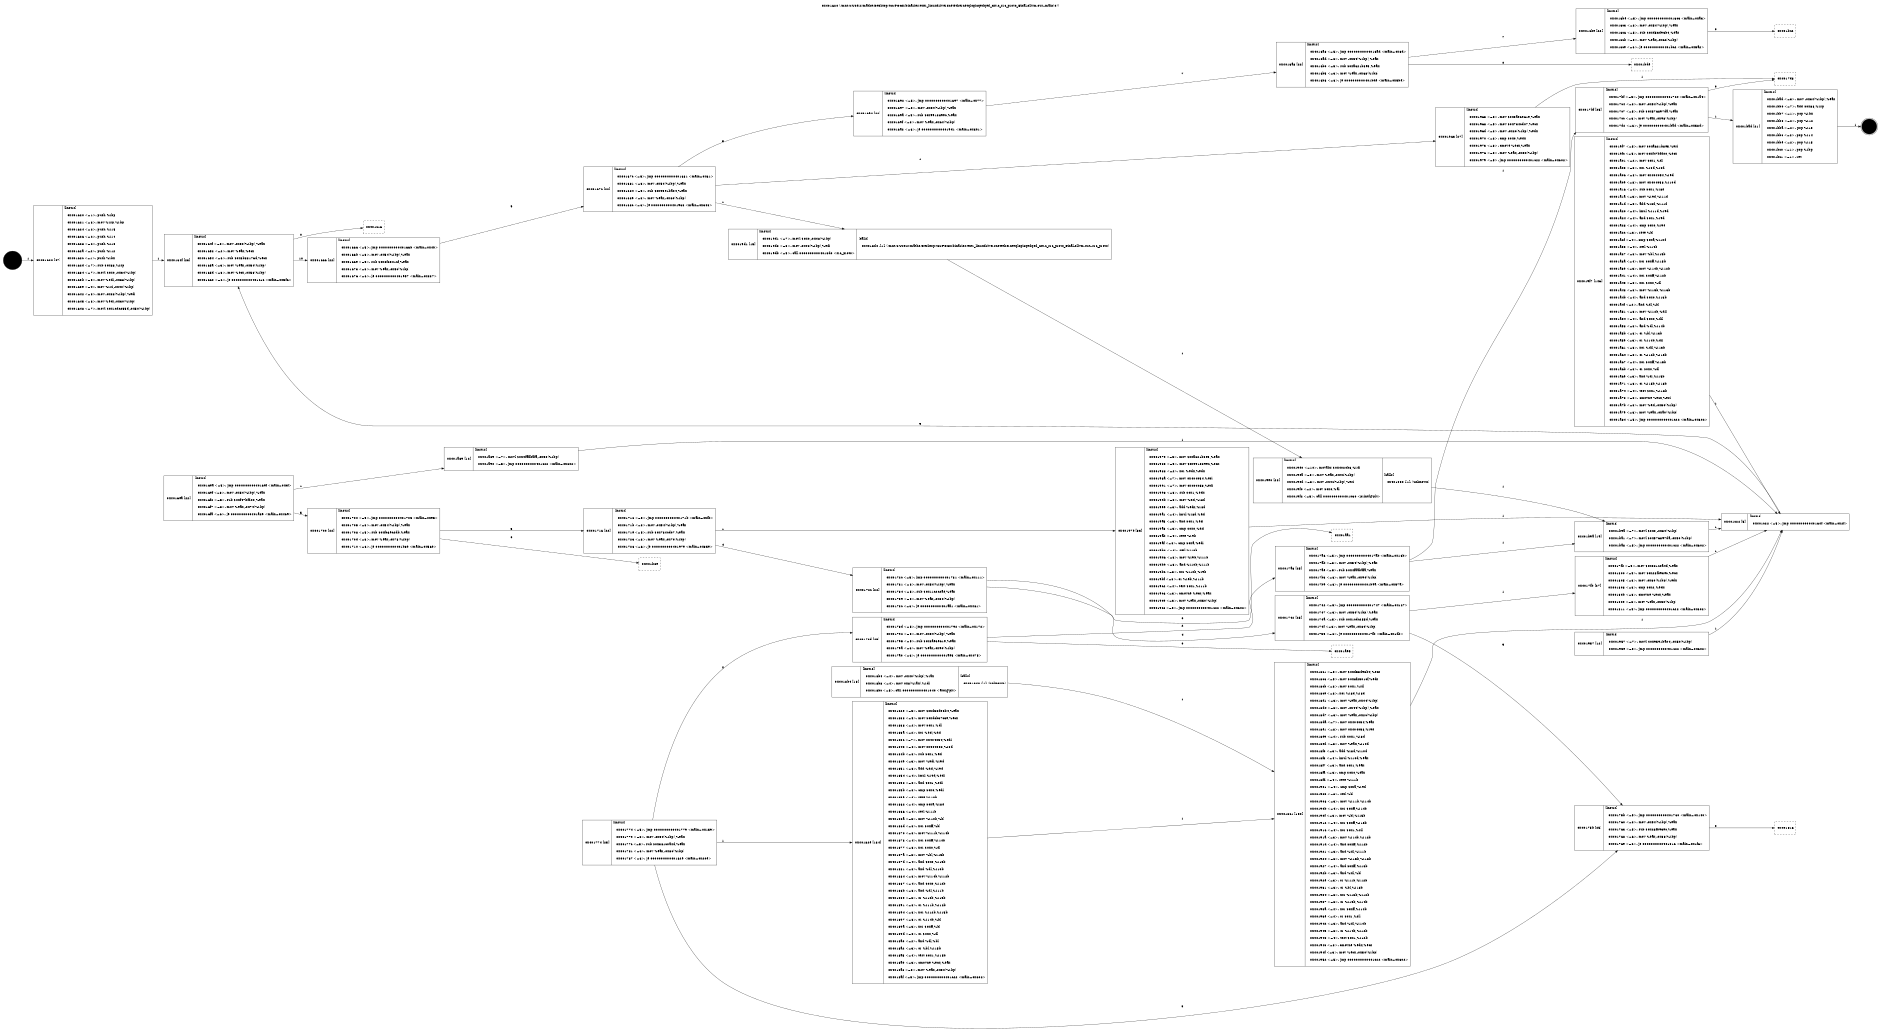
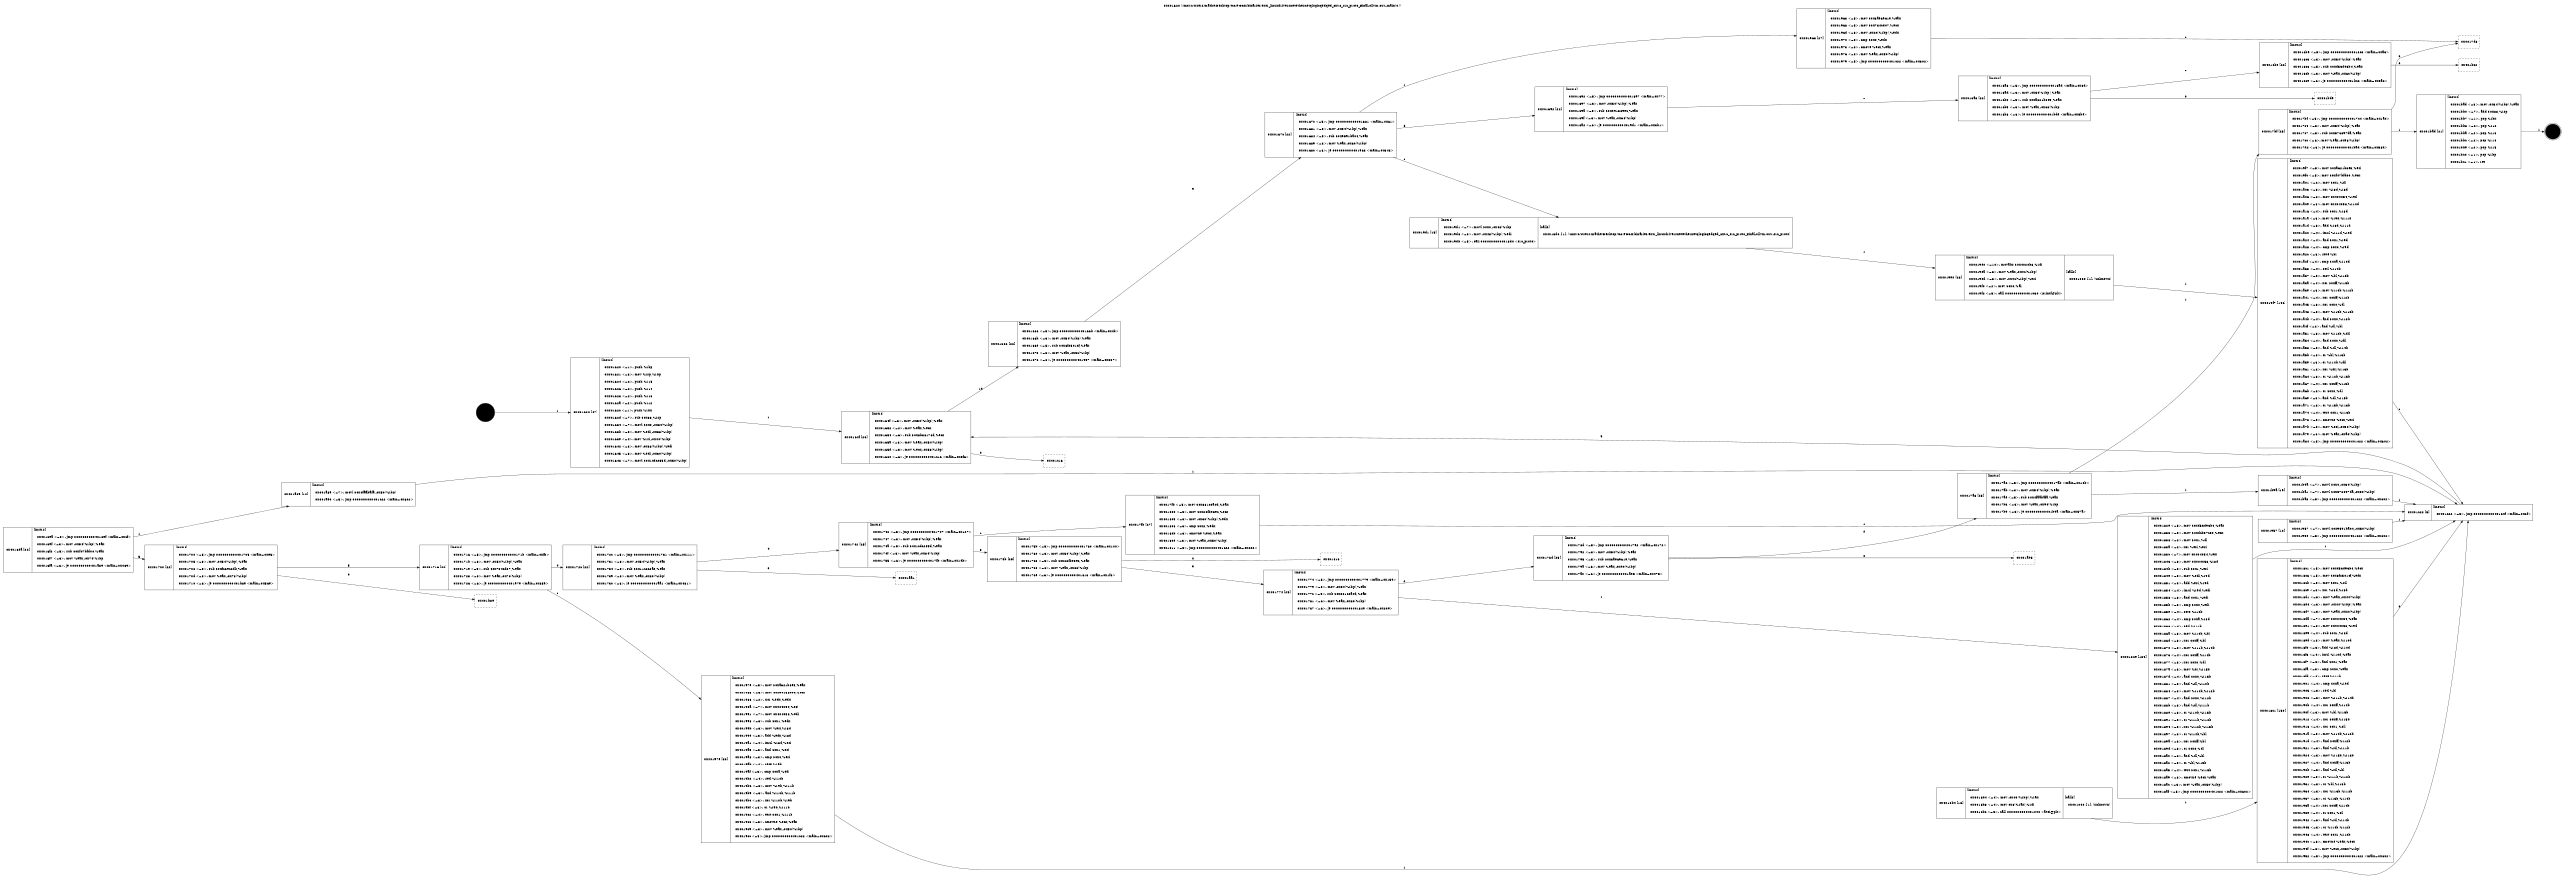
(1518, 499) -> (2184, 291)
(1642, 620) -> (2399, 607)
(1130, 828) -> (2355, 551)
(1117, 1022) -> (1191, 576)
